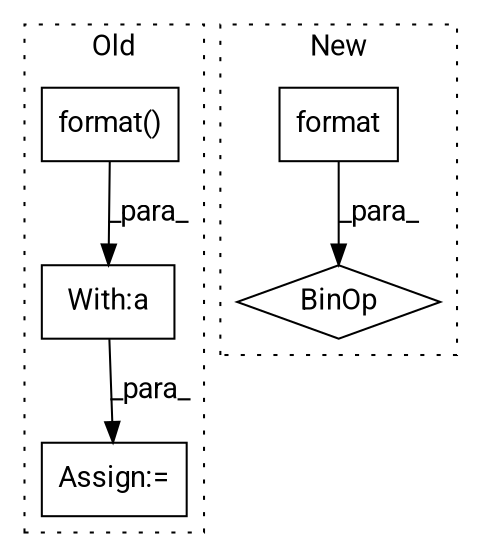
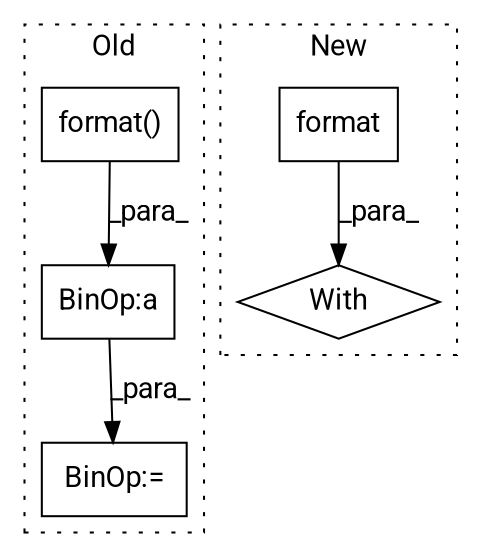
(108, 302) -> (108, 302)
(339, 302) -> (339, 302)
(114, 479) -> (114, 479)
